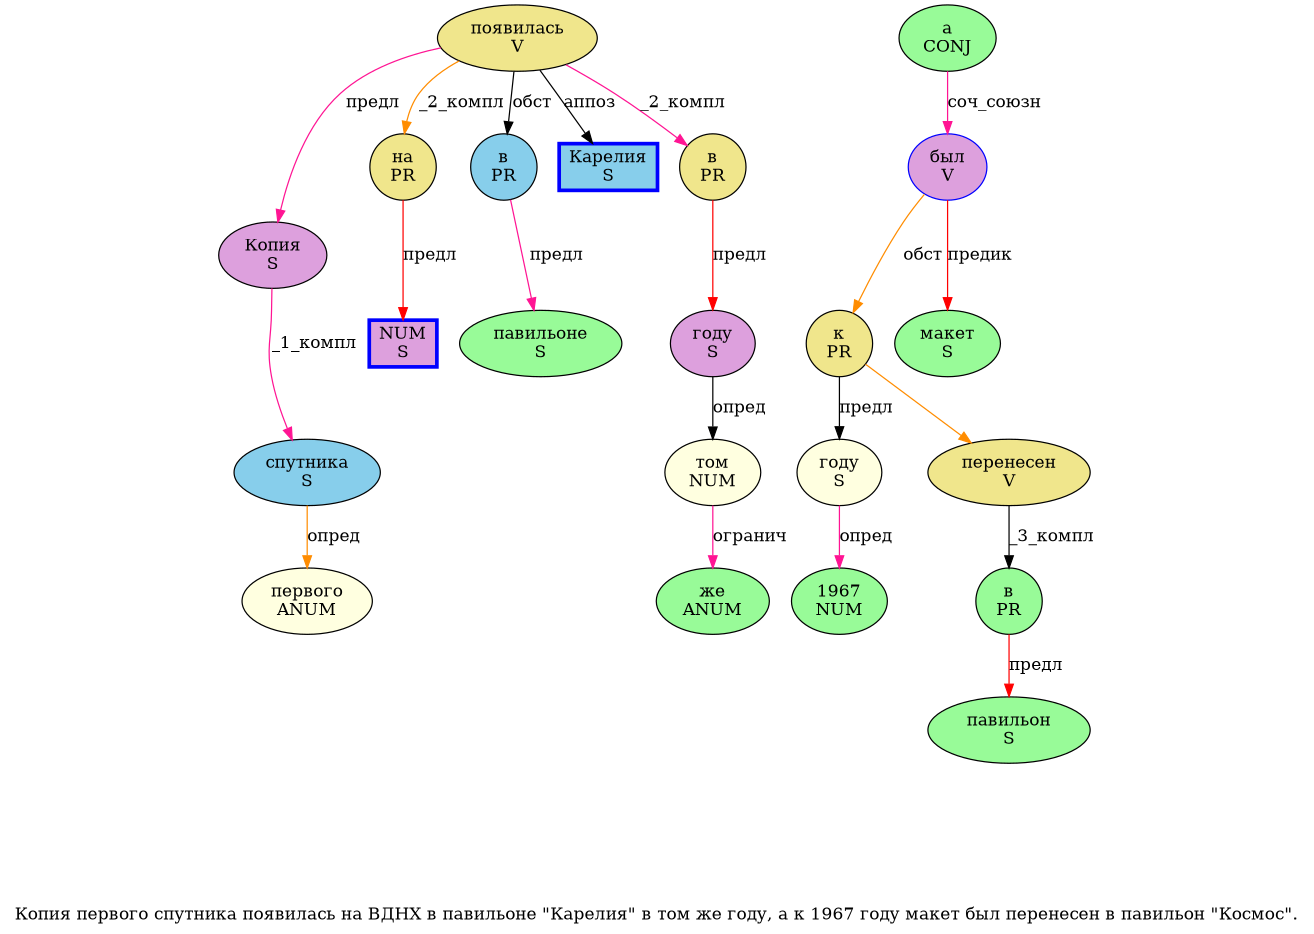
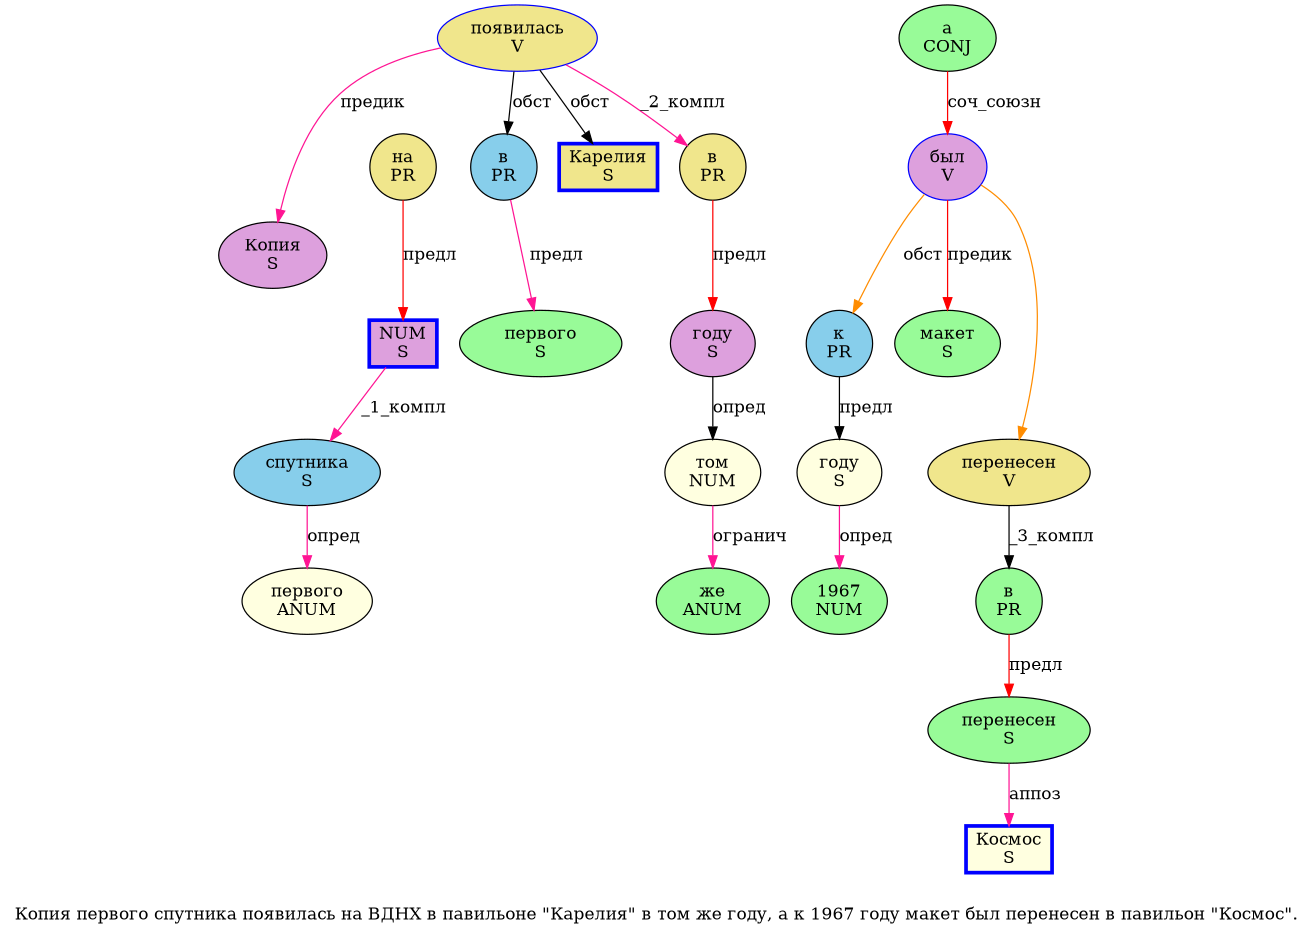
(517, 38) -> (517, 38)
(426, 85) -> none
(948, 96) -> (948, 96)
(373, 103) -> (373, 103)
(590, 103) -> (590, 103)
(608, 167) -> (608, 167)
(541, 344) -> (541, 344)
(839, 344) -> (839, 344)
(269, 360) -> (362, 399)
(913, 400) -> (1036, 297)
(307, 530) -> (307, 530)
(1009, 730) -> (1009, 730)
none -> (1009, 849)
